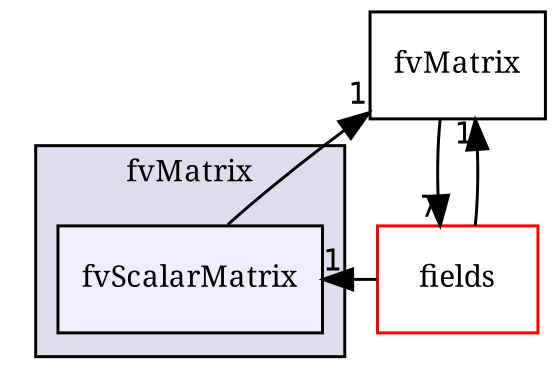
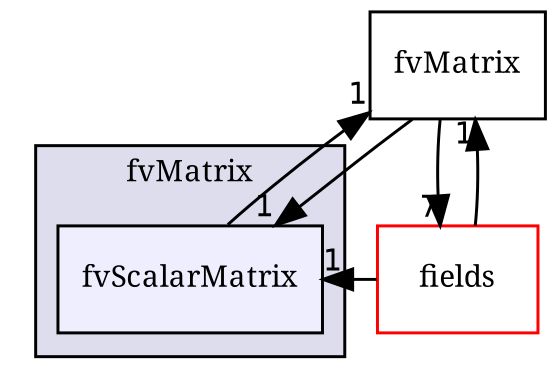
none -> (364, 156)
